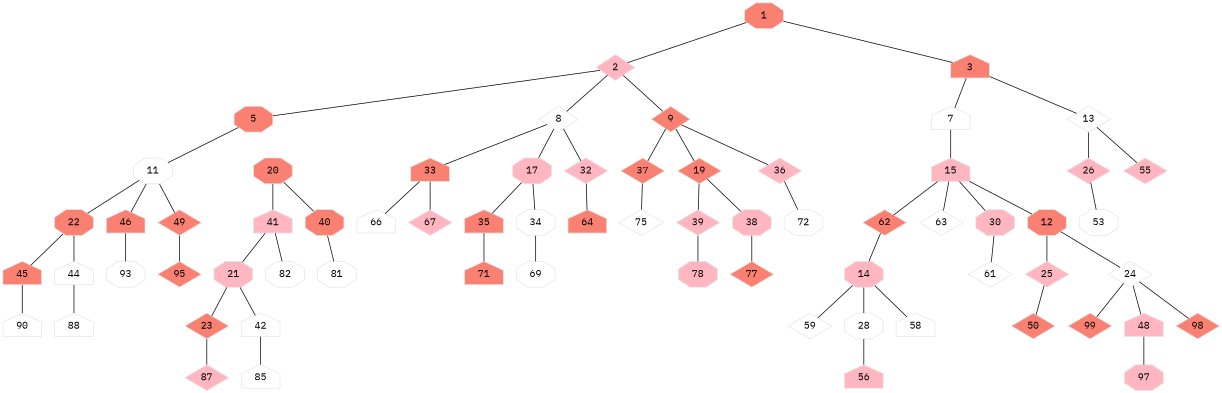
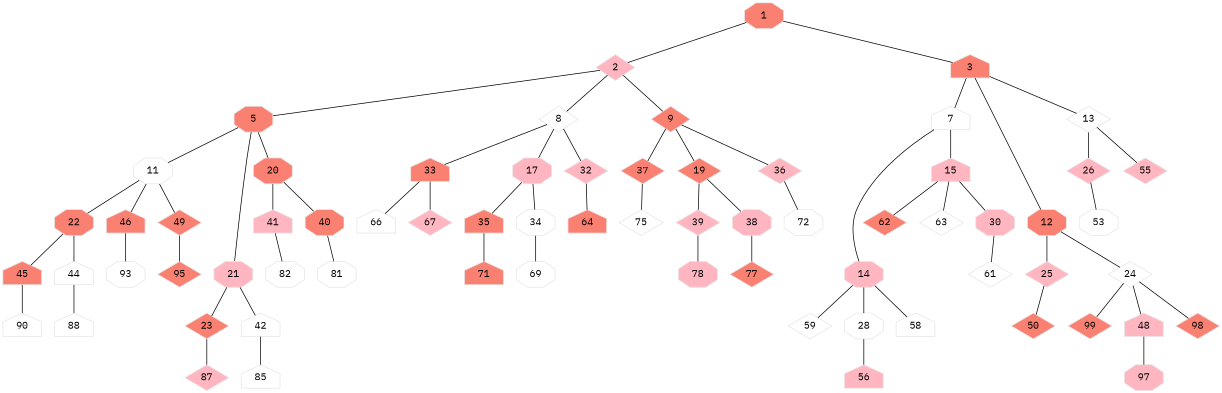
none -> (263, 145)
(1001, 198) -> (1008, 144)
(875, 247) -> (872, 184)
(254, 248) -> (242, 197)
